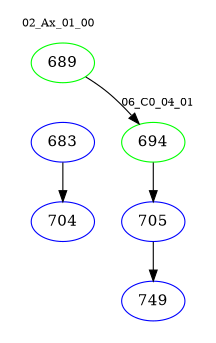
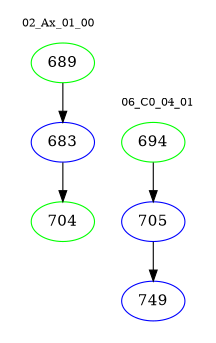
(120, 103) -> (63, 97)
(63, 222) -> (63, 222)
